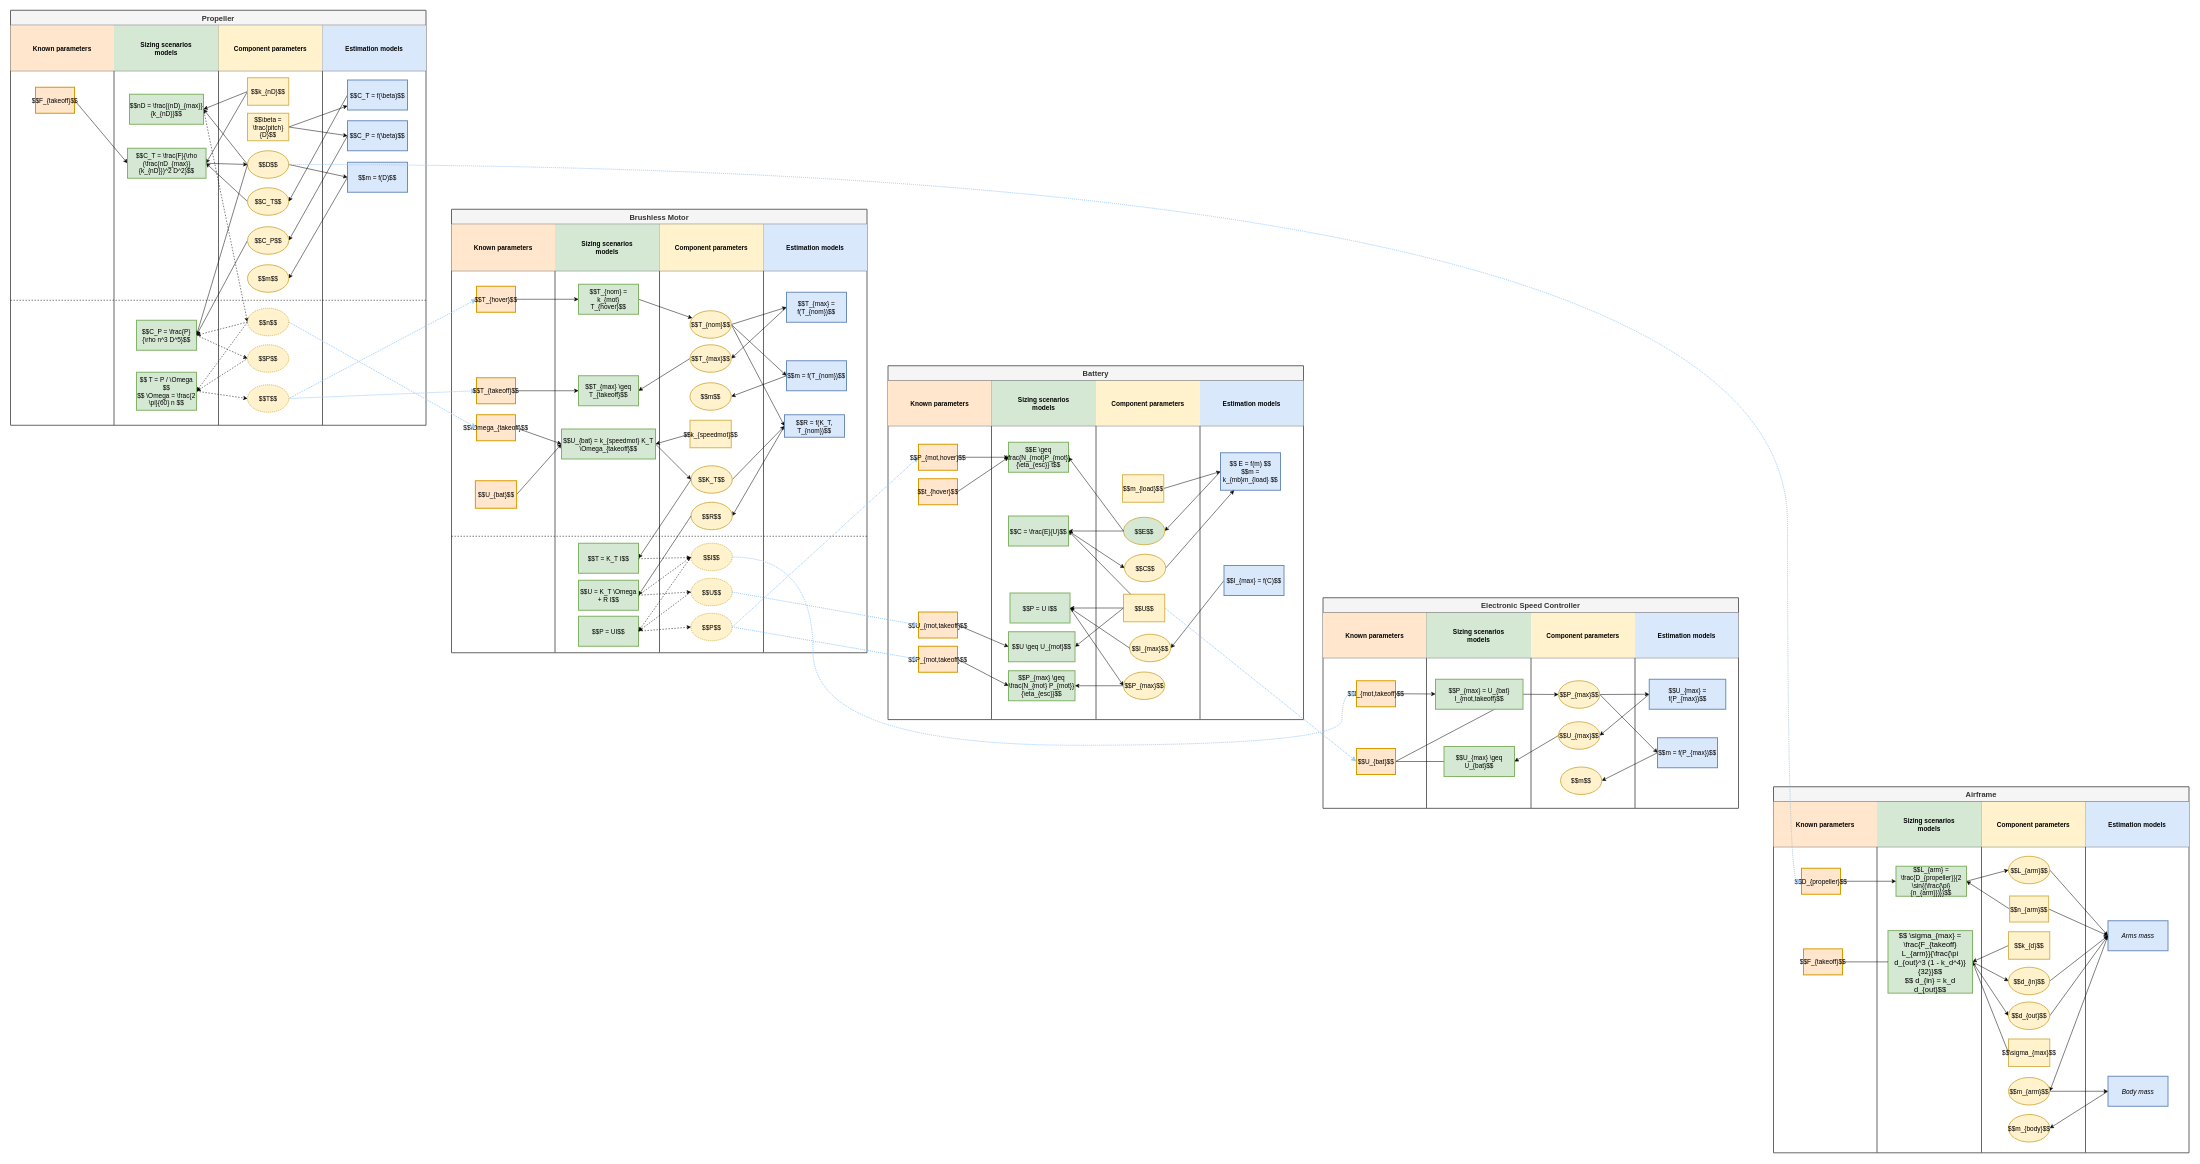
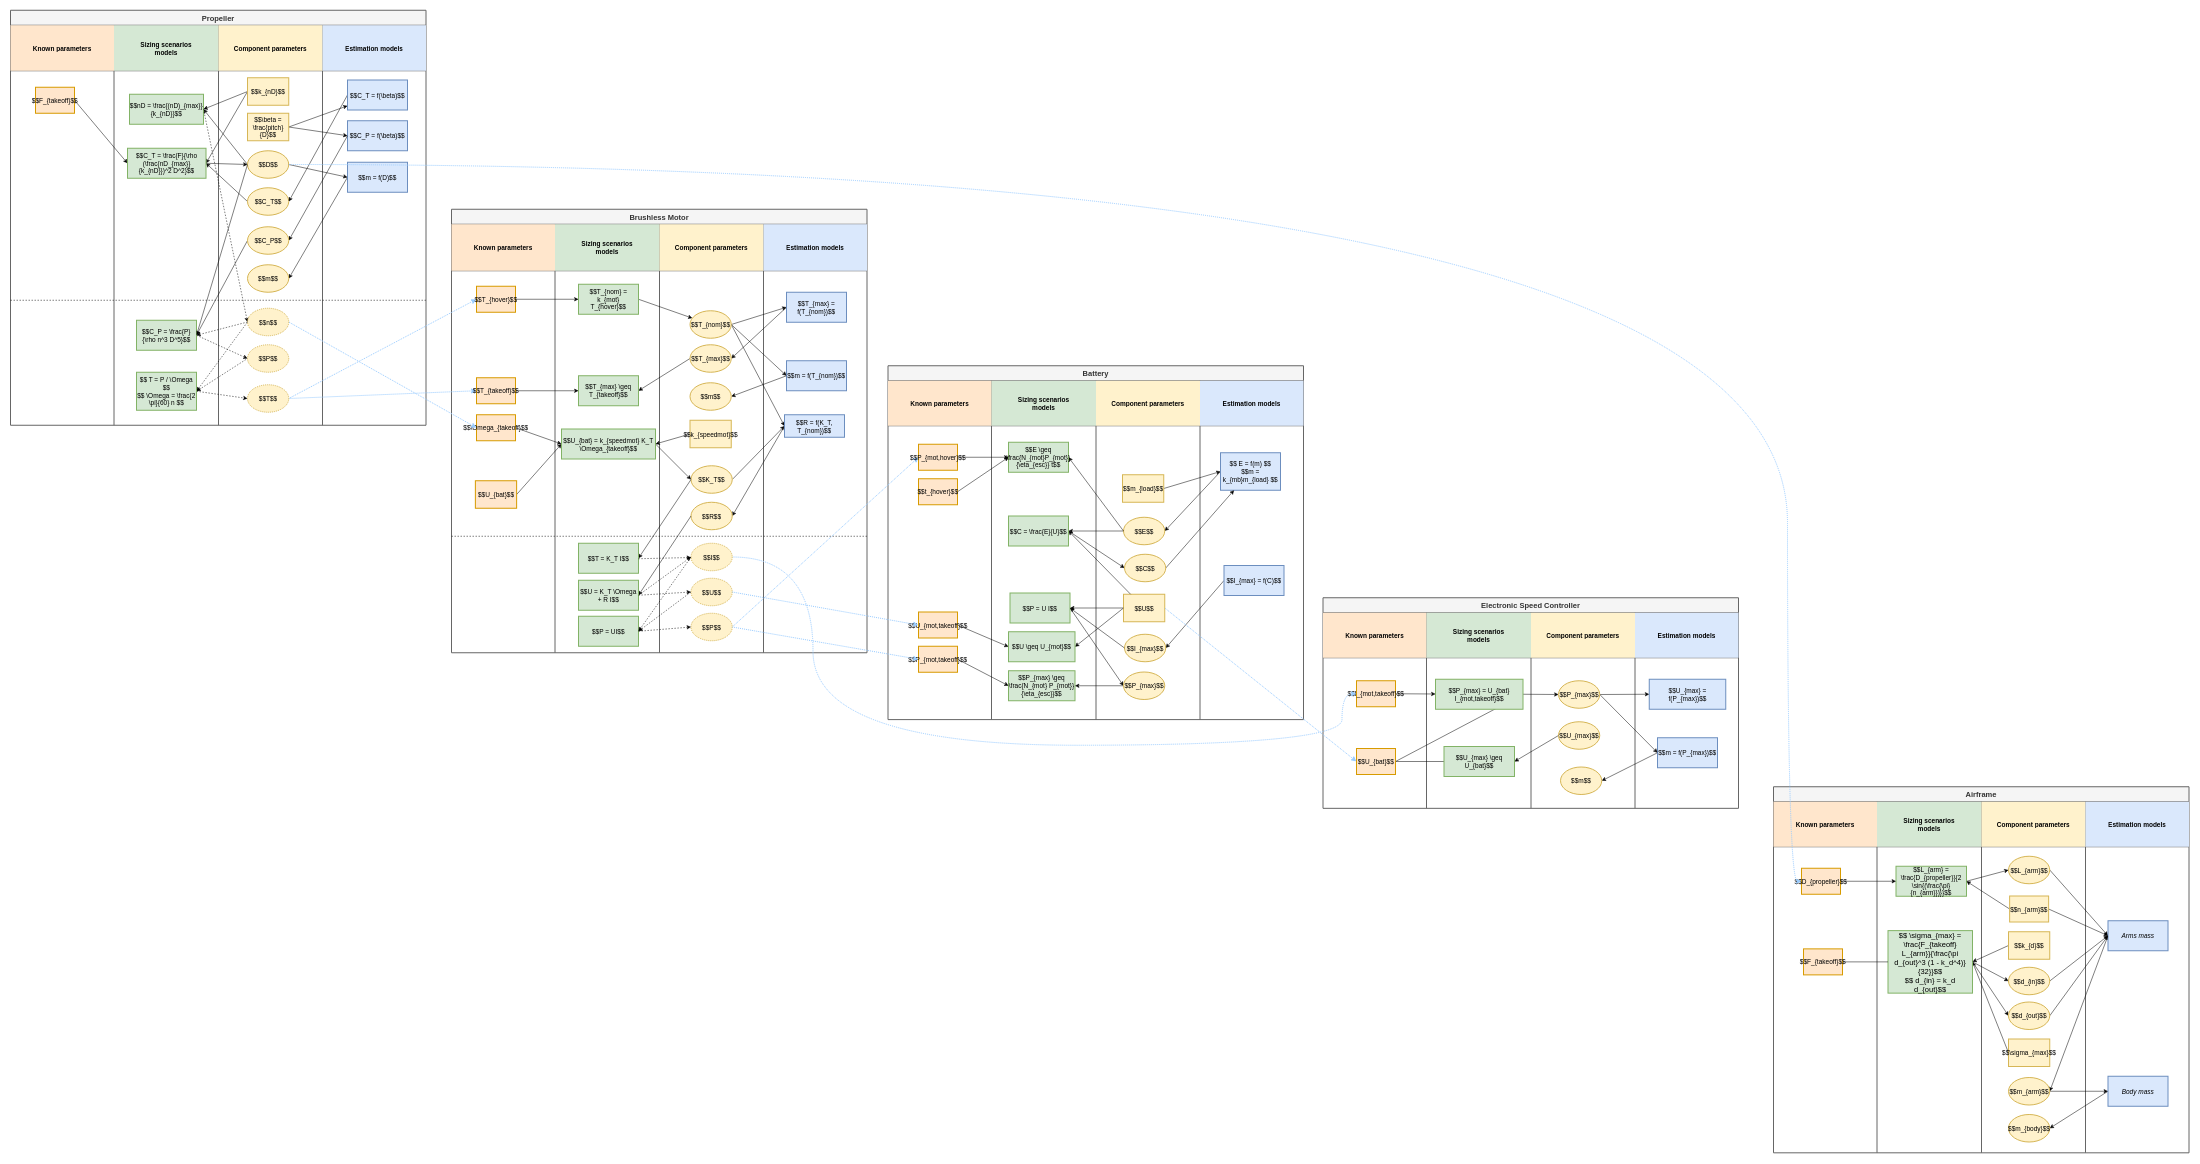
(1144, 531) -> (1144, 531)
(1150, 648) -> (1145, 648)
(1603, 733) -> none
